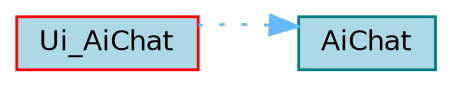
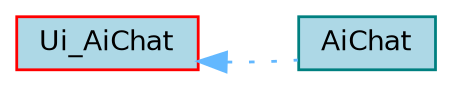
(234, 24) -> (262, 62)
